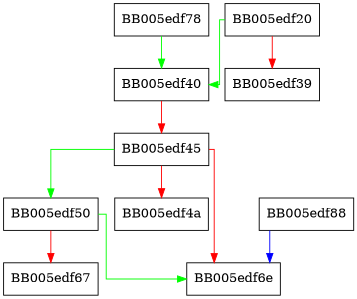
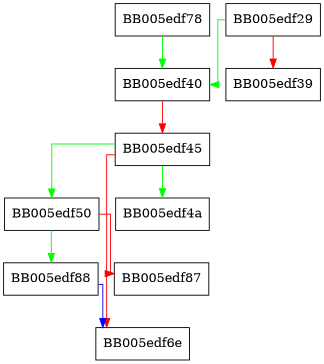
(272, 20) -> (273, 20)
(162, 177) -> (162, 177)
(106, 278) -> (51, 242)
(51, 279) -> (162, 279)
